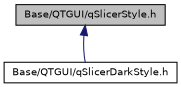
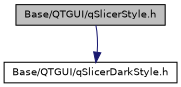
(84, 49) -> (97, 39)
